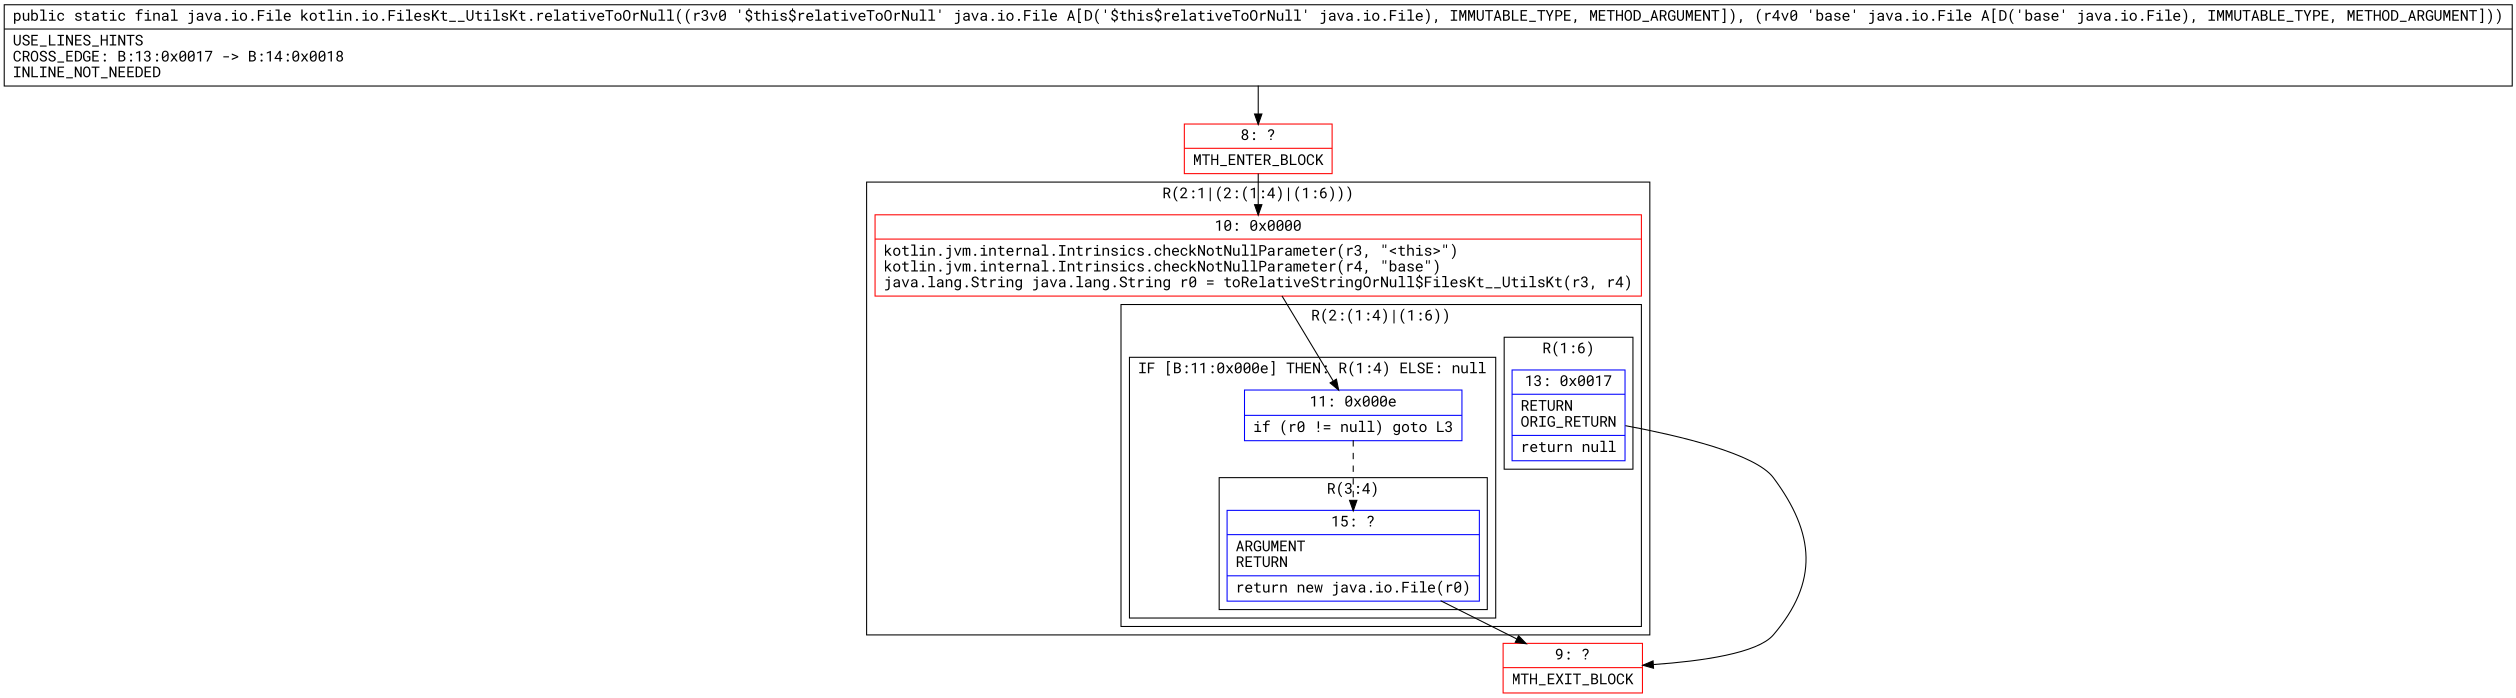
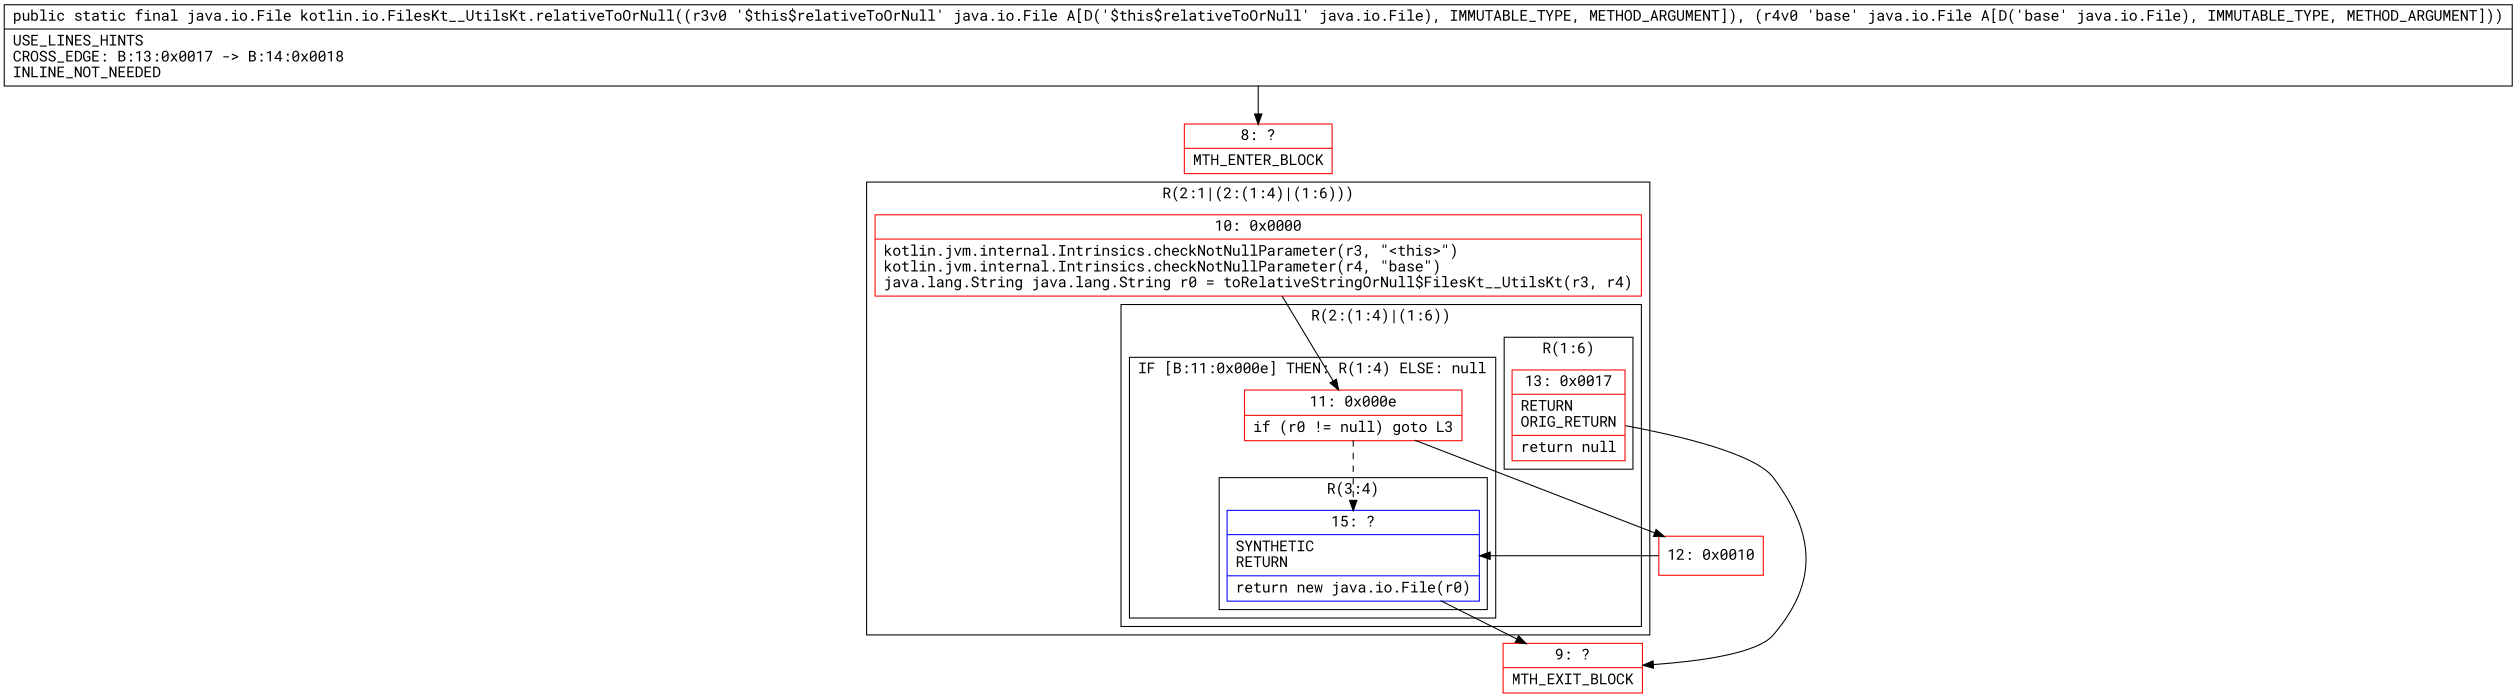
(1258, 189) -> none
(1353, 415) -> (1353, 415)
(1569, 415) -> (1569, 415)
(1271, 547) -> (1275, 547)
none -> (1711, 556)
